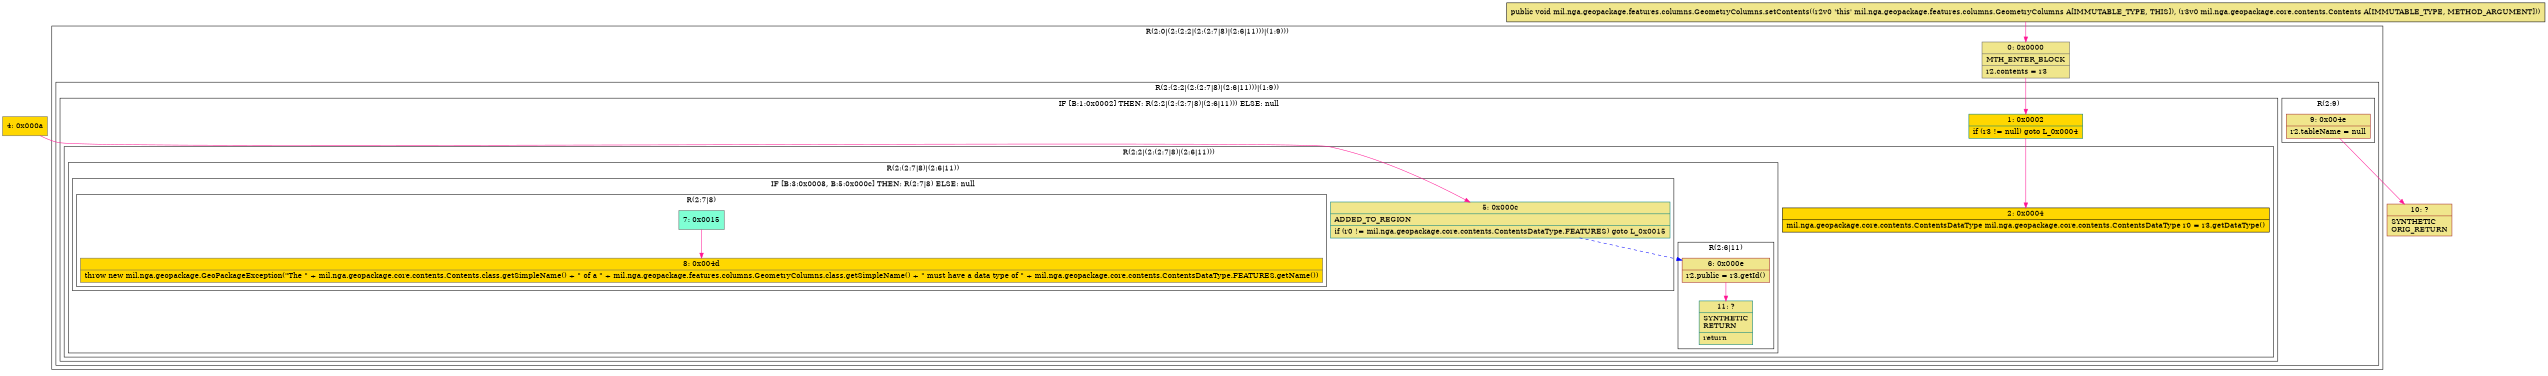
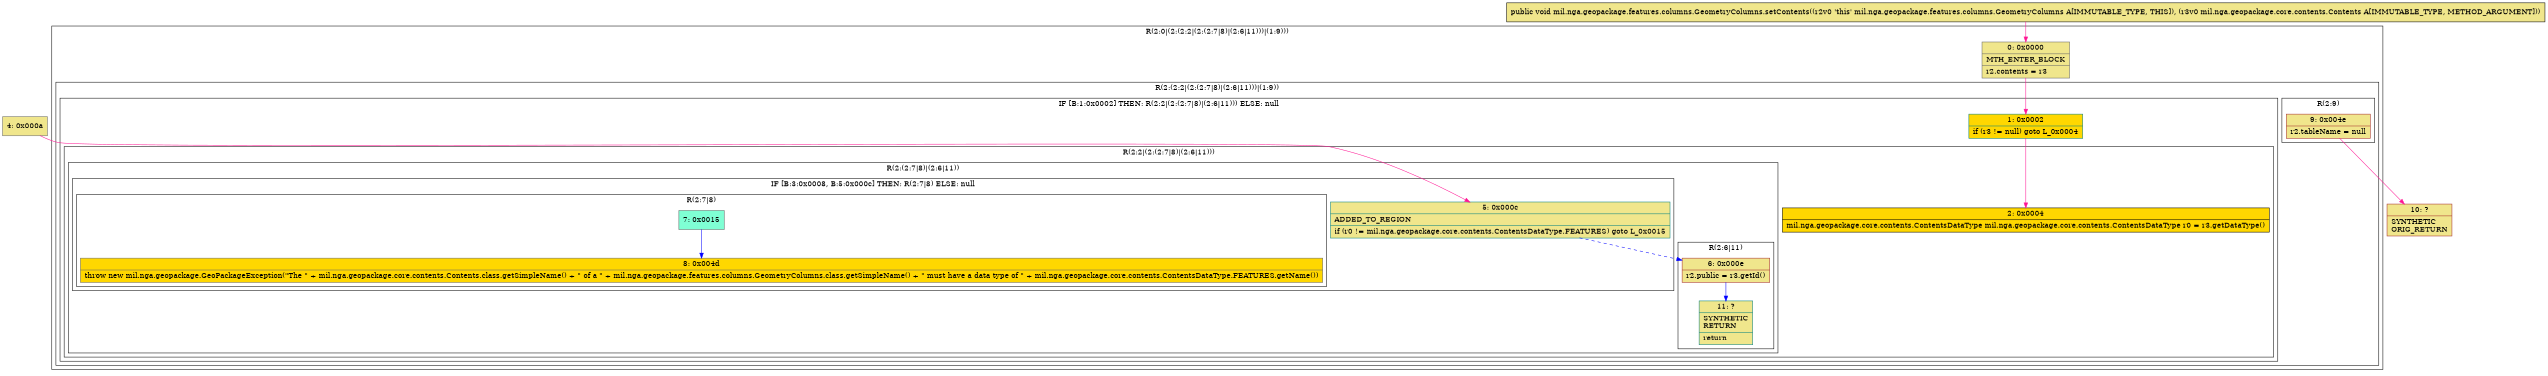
(25, 126) -> (25, 126)
(702, 241) -> (702, 241)
(1726, 289) -> (1726, 289)
